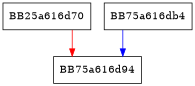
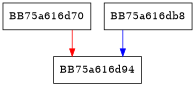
(47, 16) -> (47, 16)
(148, 16) -> (148, 16)
